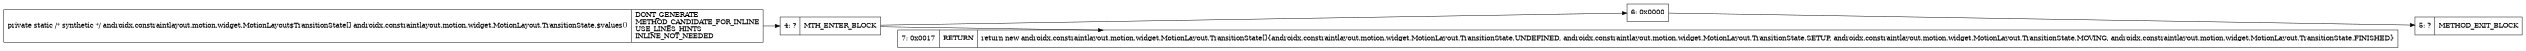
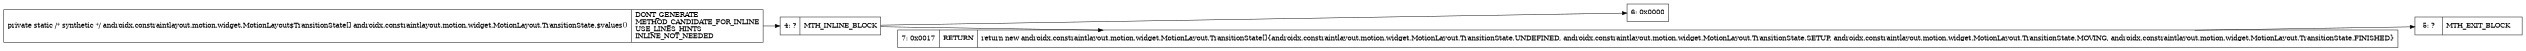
(2039, 19) -> (2302, 29)
(840, 26) -> (840, 26)
(2478, 26) -> (2478, 26)
